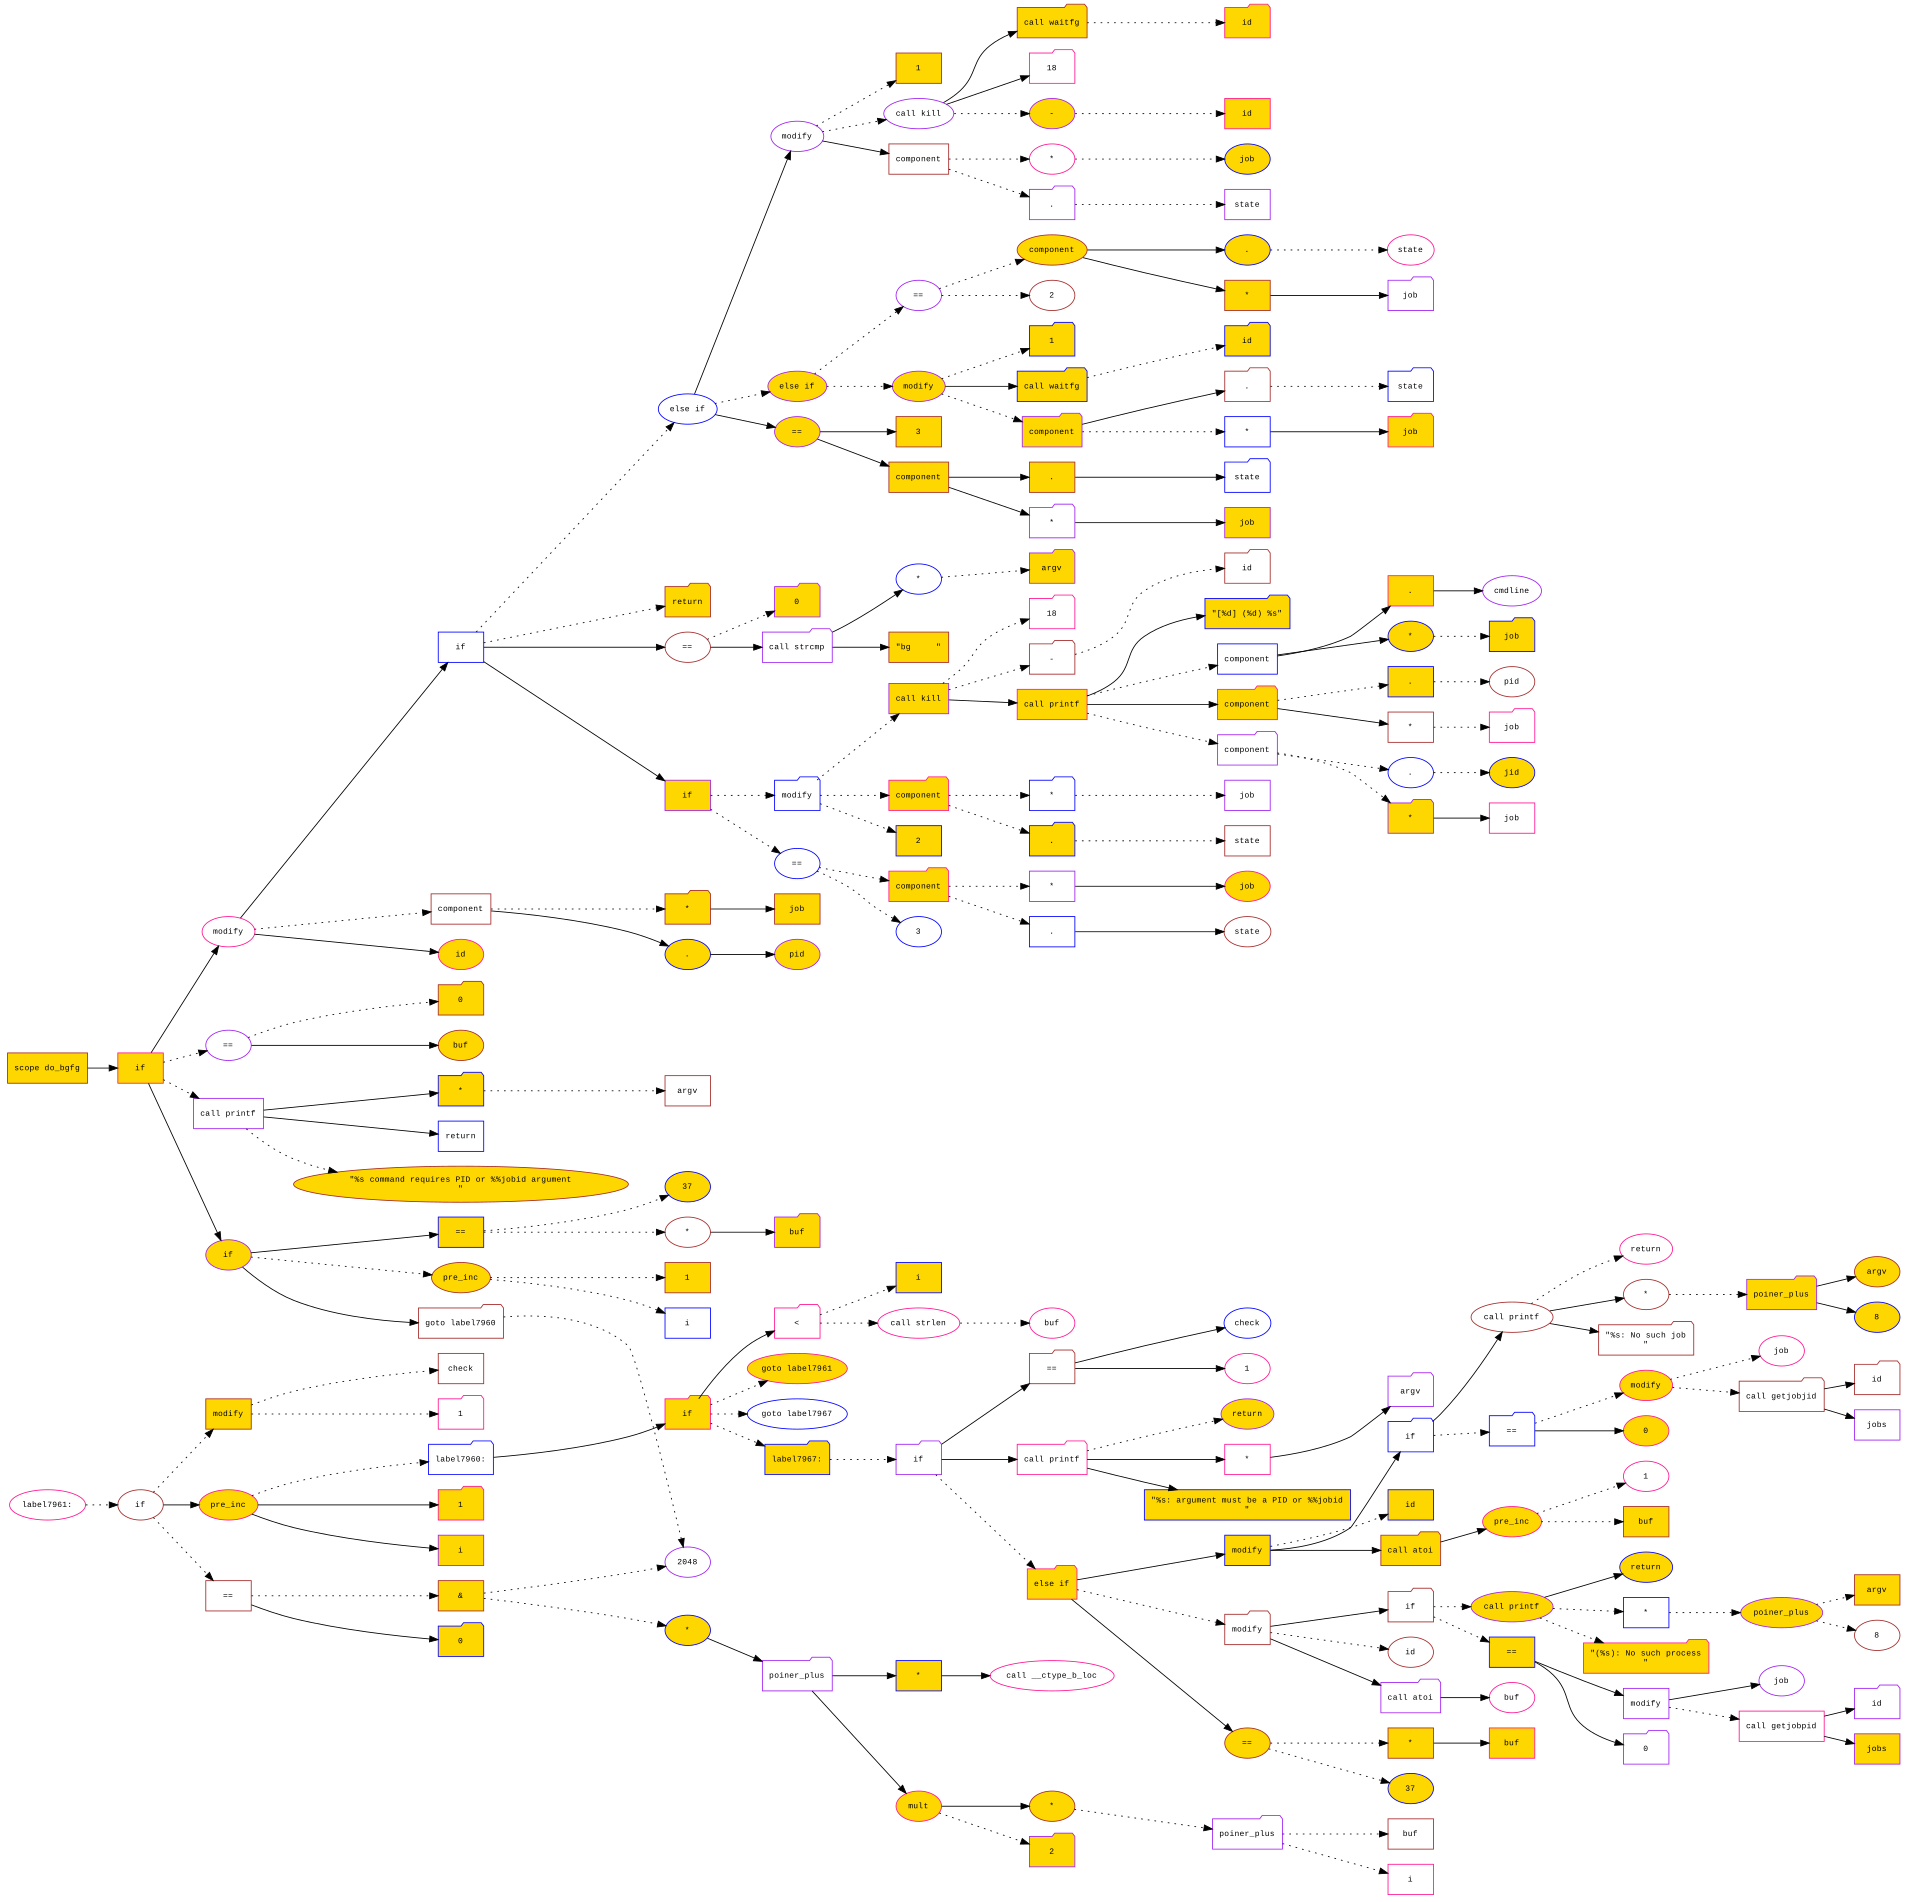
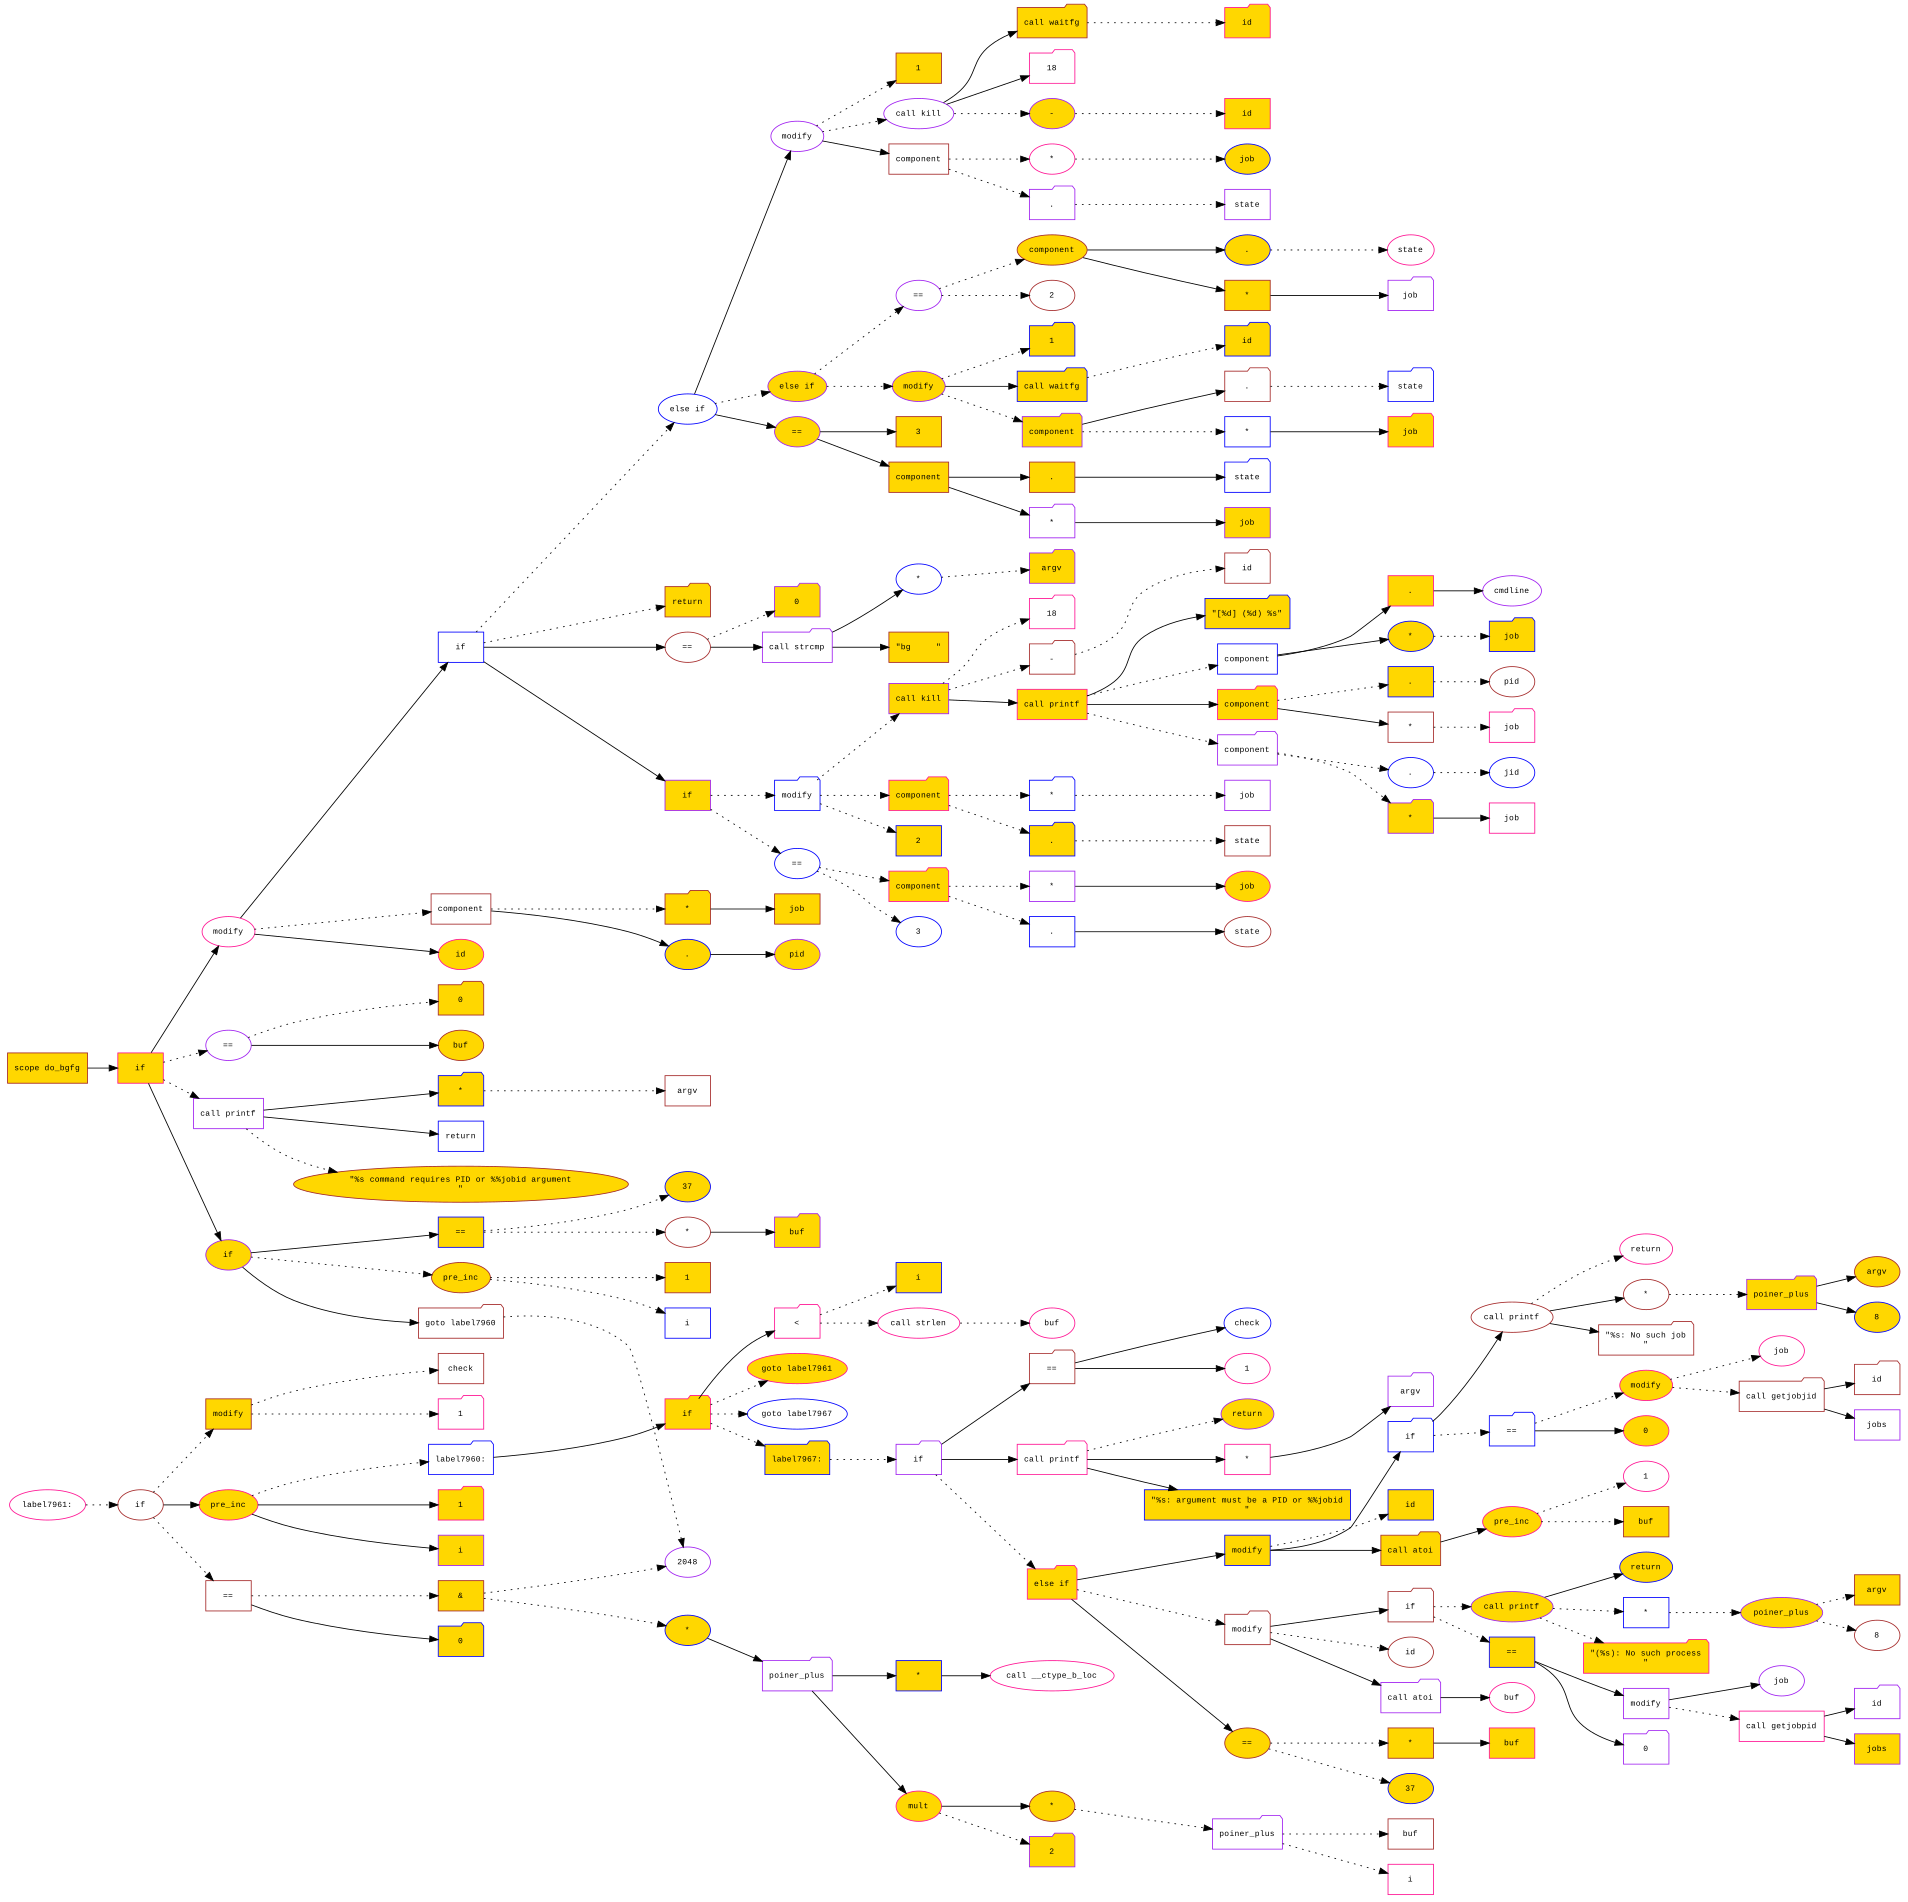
(1512, 773) -> (1512, 773)
